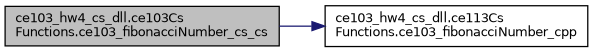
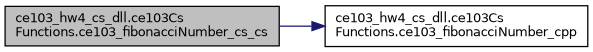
(456, 26) -> (456, 26)
